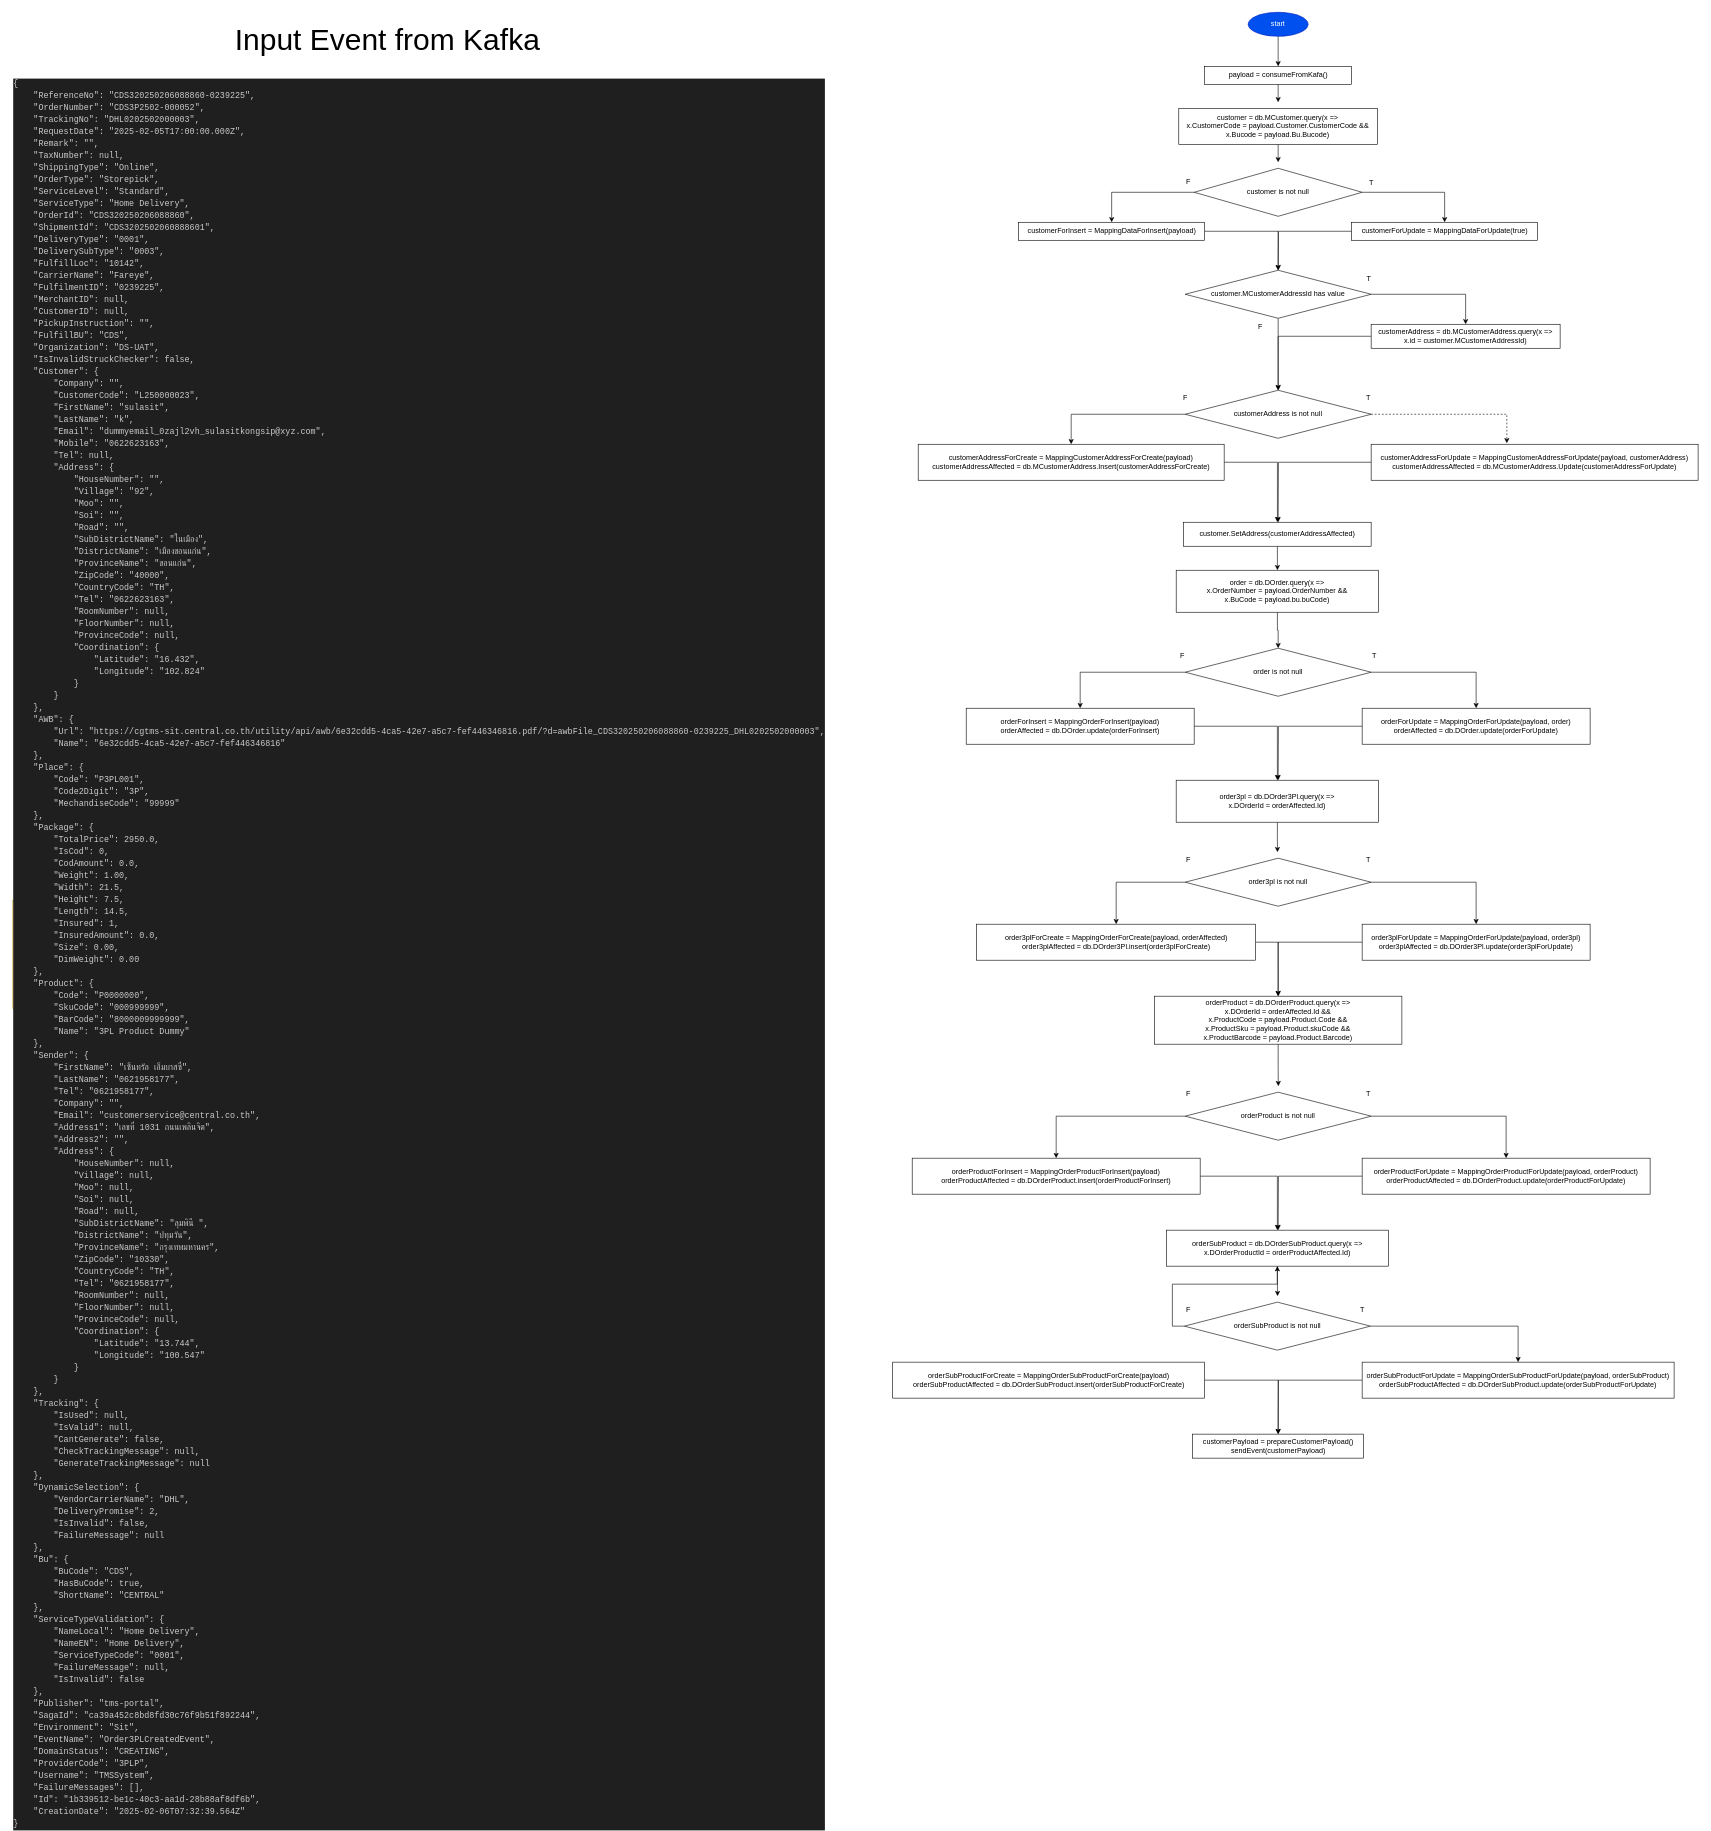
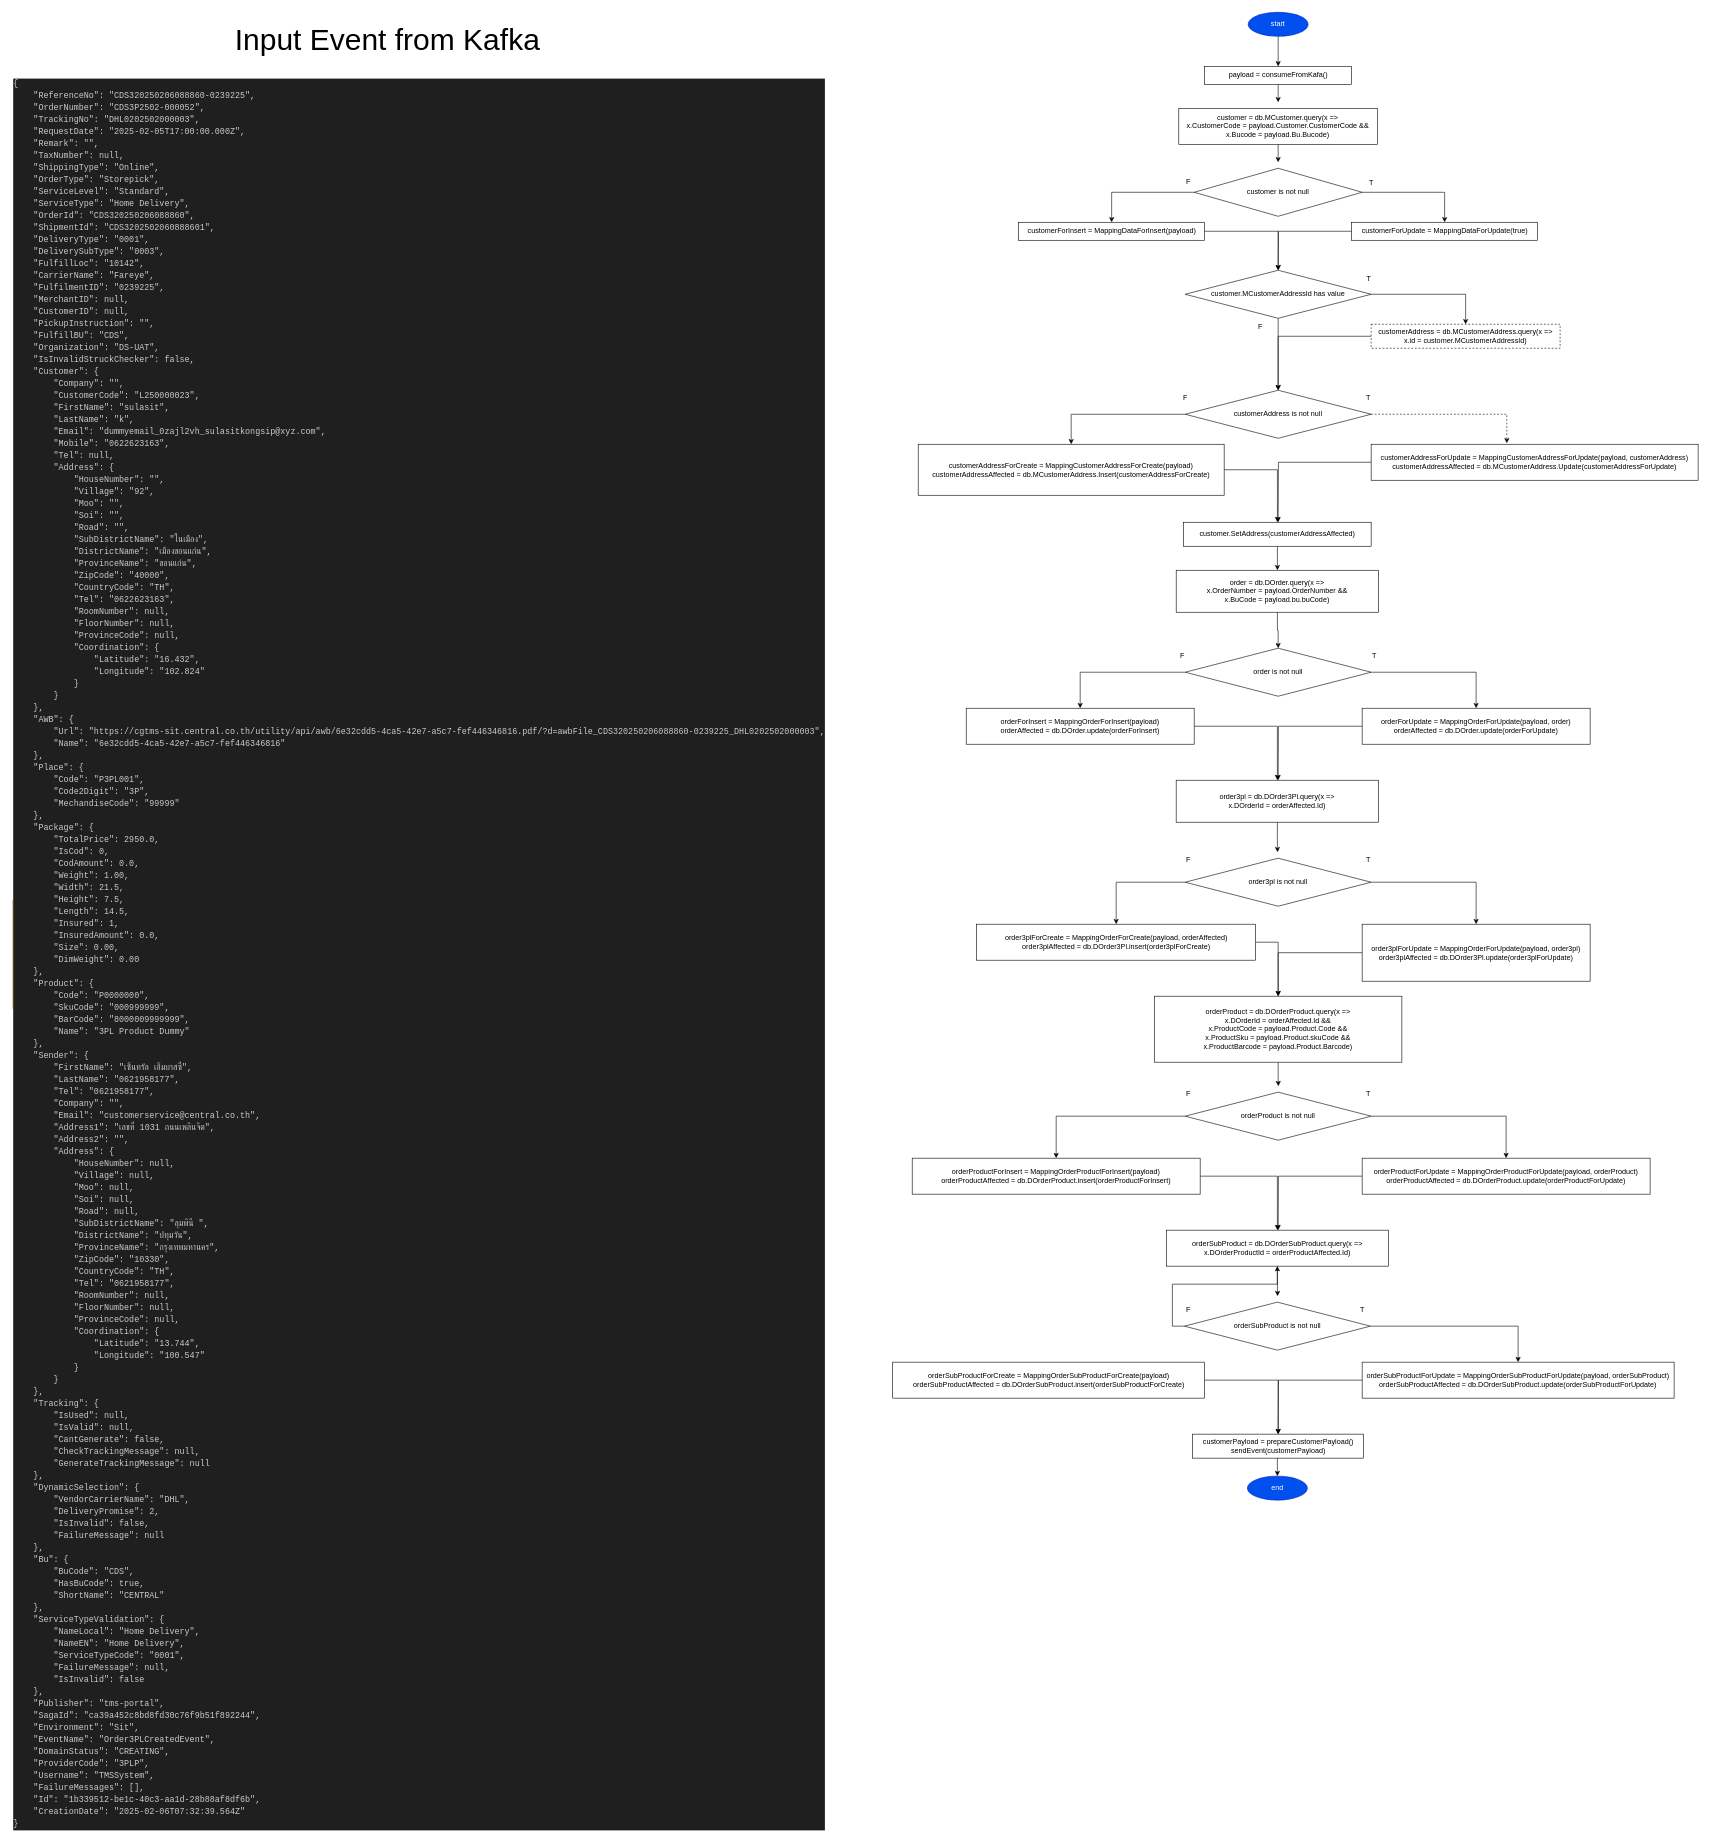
(1466, 336) -> (1466, 336)
(1071, 462) -> (1071, 470)
(1476, 942) -> (1476, 953)
(1278, 1020) -> (1278, 1029)
none -> (1278, 1464)
none -> (1278, 1488)
